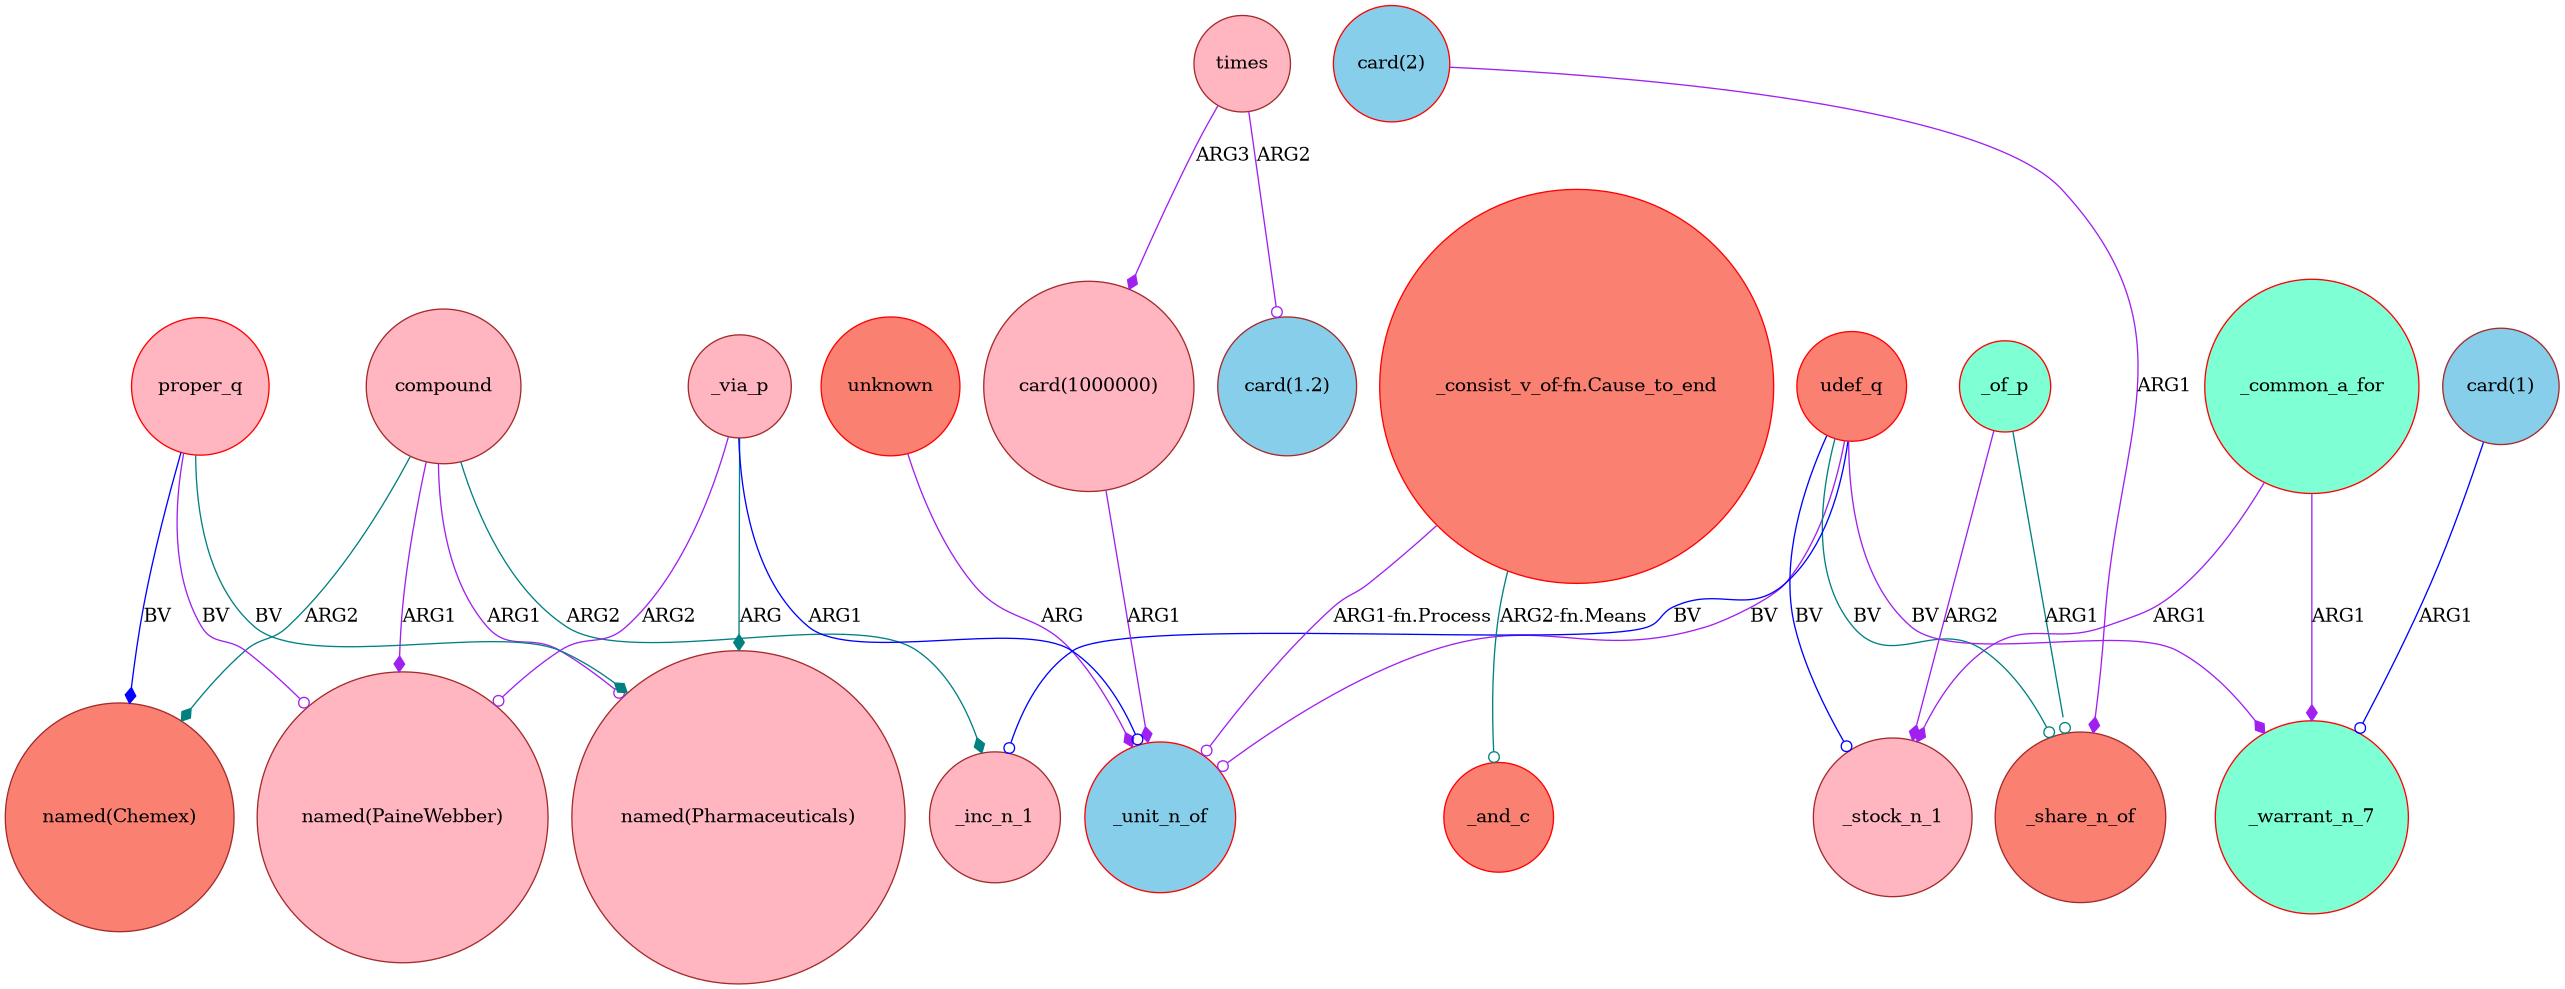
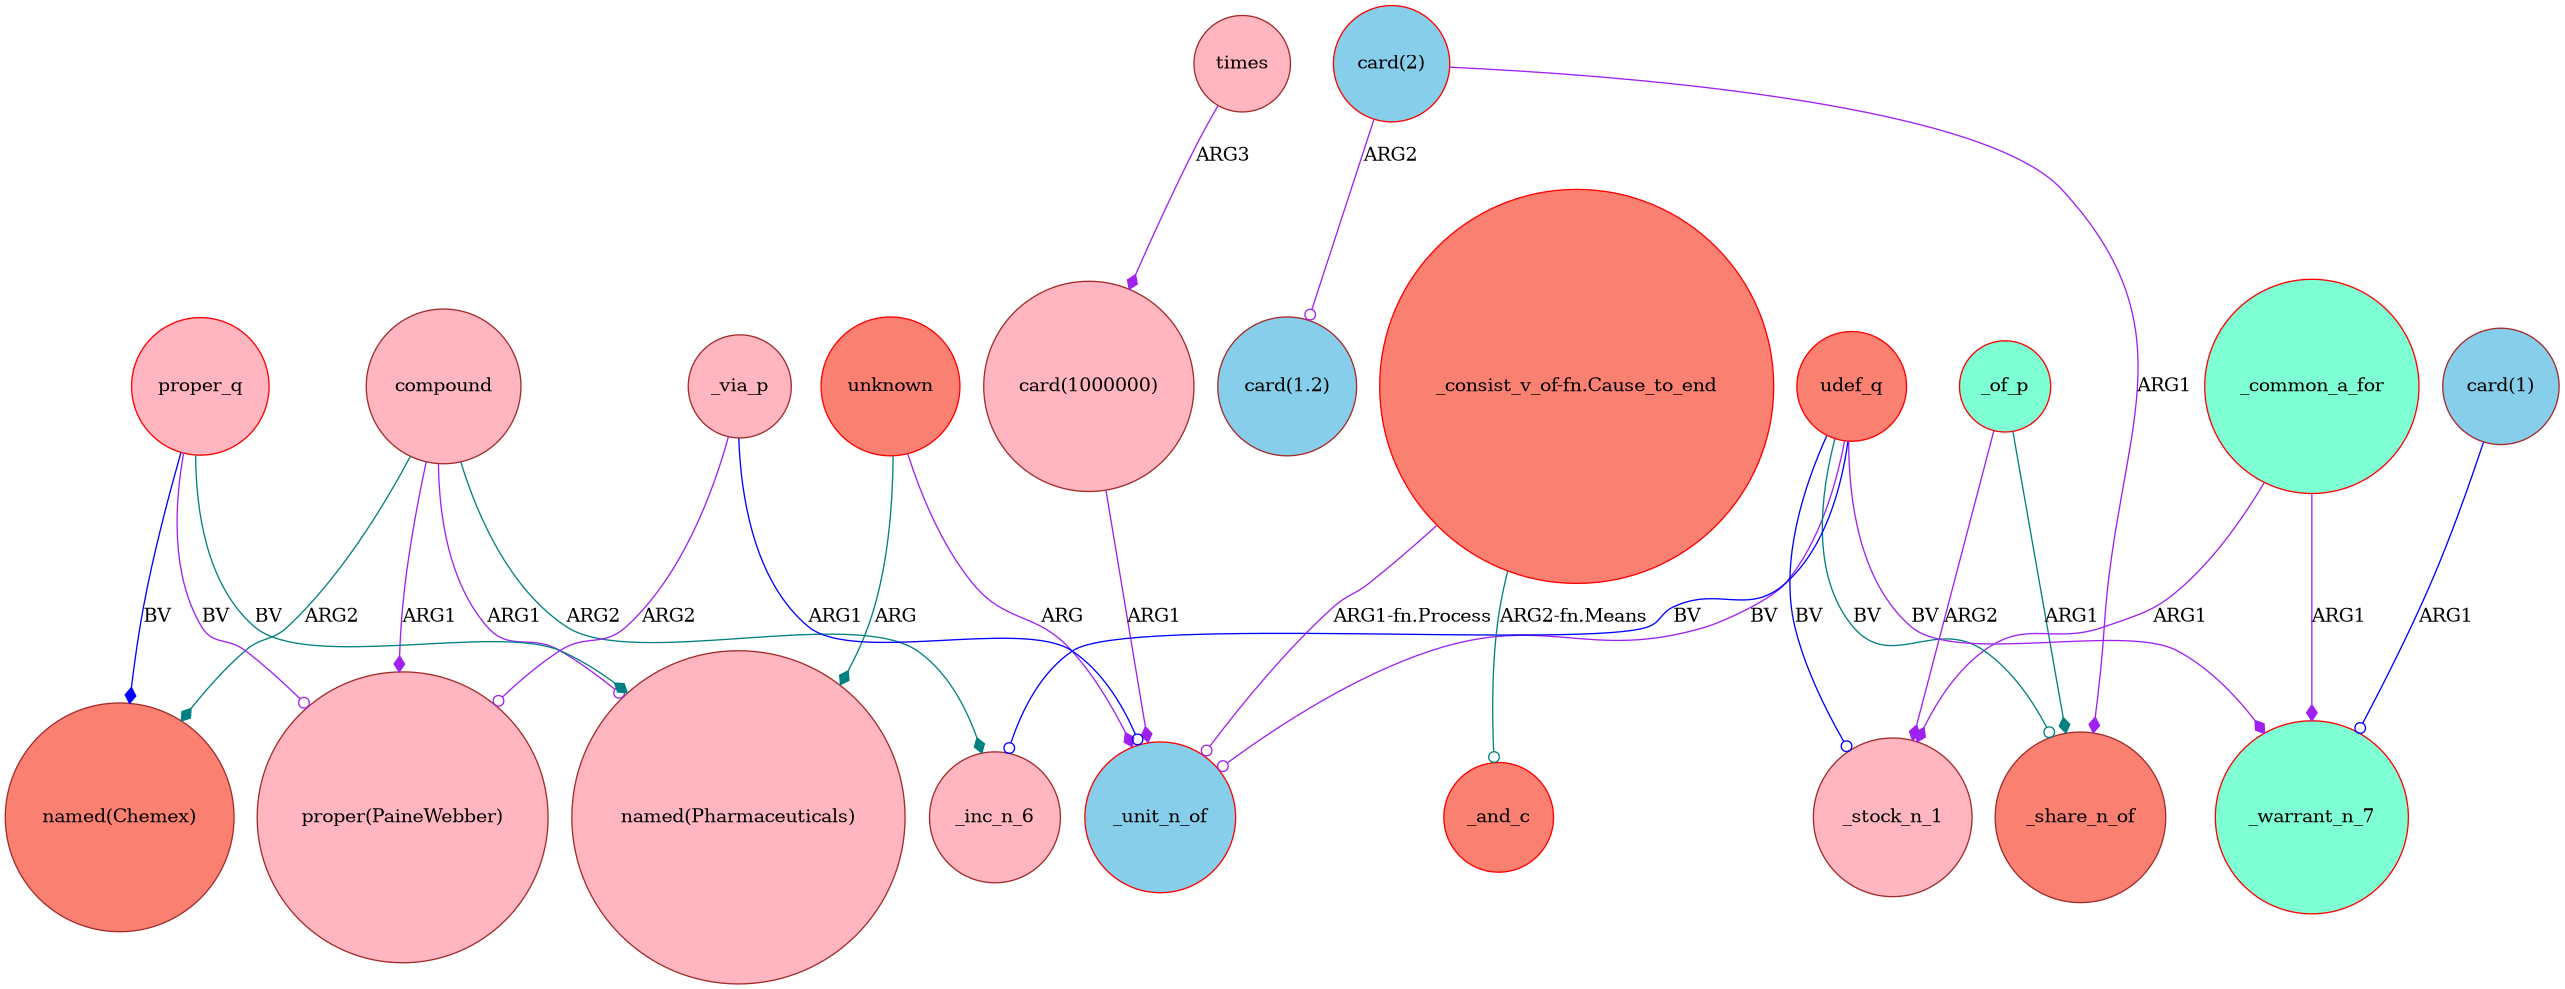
(1262, 209) -> (1343, 215)
(739, 536) -> (884, 566)
(2038, 574) -> (2038, 574)
(403, 817) -> (403, 817)
(995, 817) -> (995, 817)
